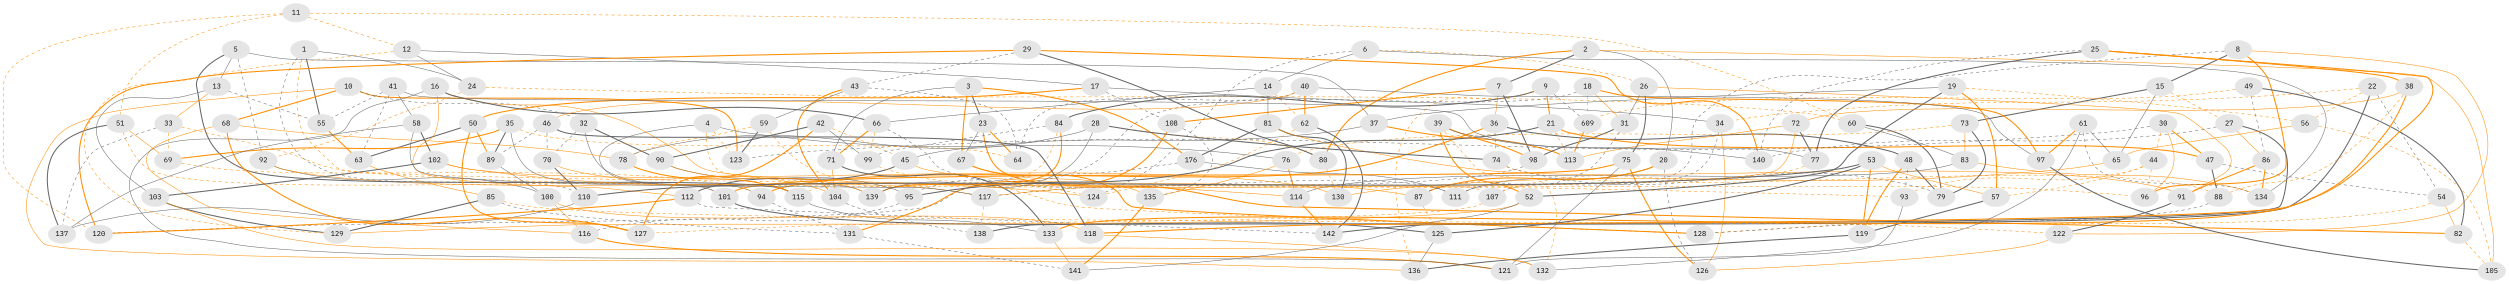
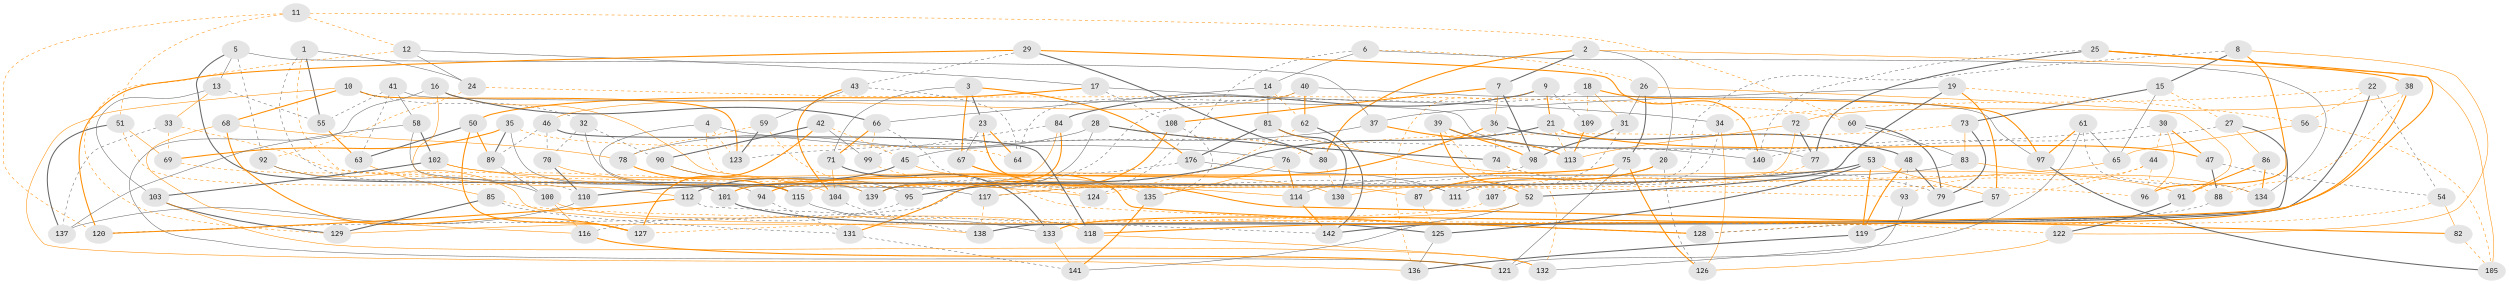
(2249, 87) -> none
(1588, 124) -> (1588, 124)
(634, 148) -> (634, 148)
(945, 184) -> (945, 184)
(623, 185) -> (516, 193)
